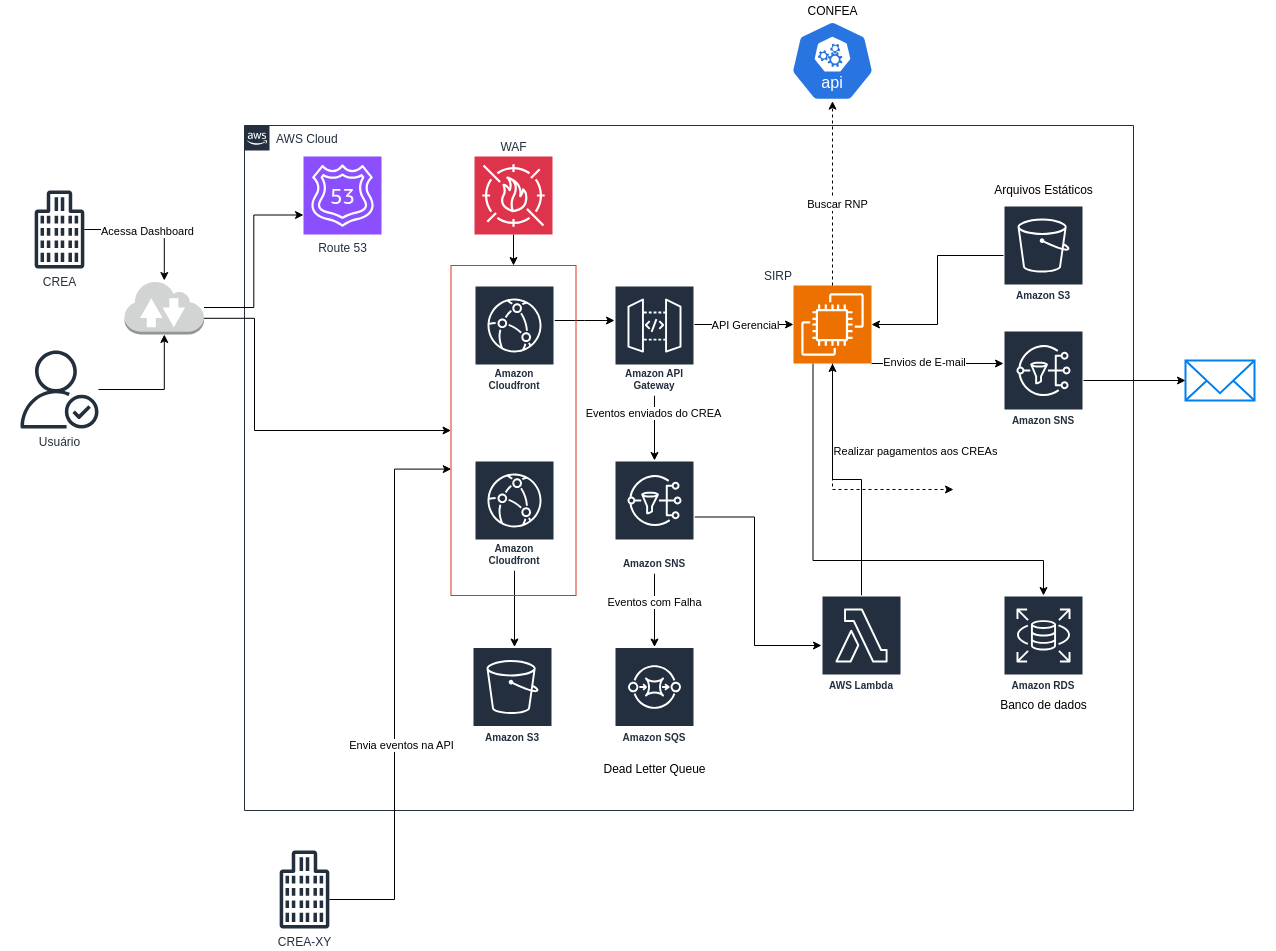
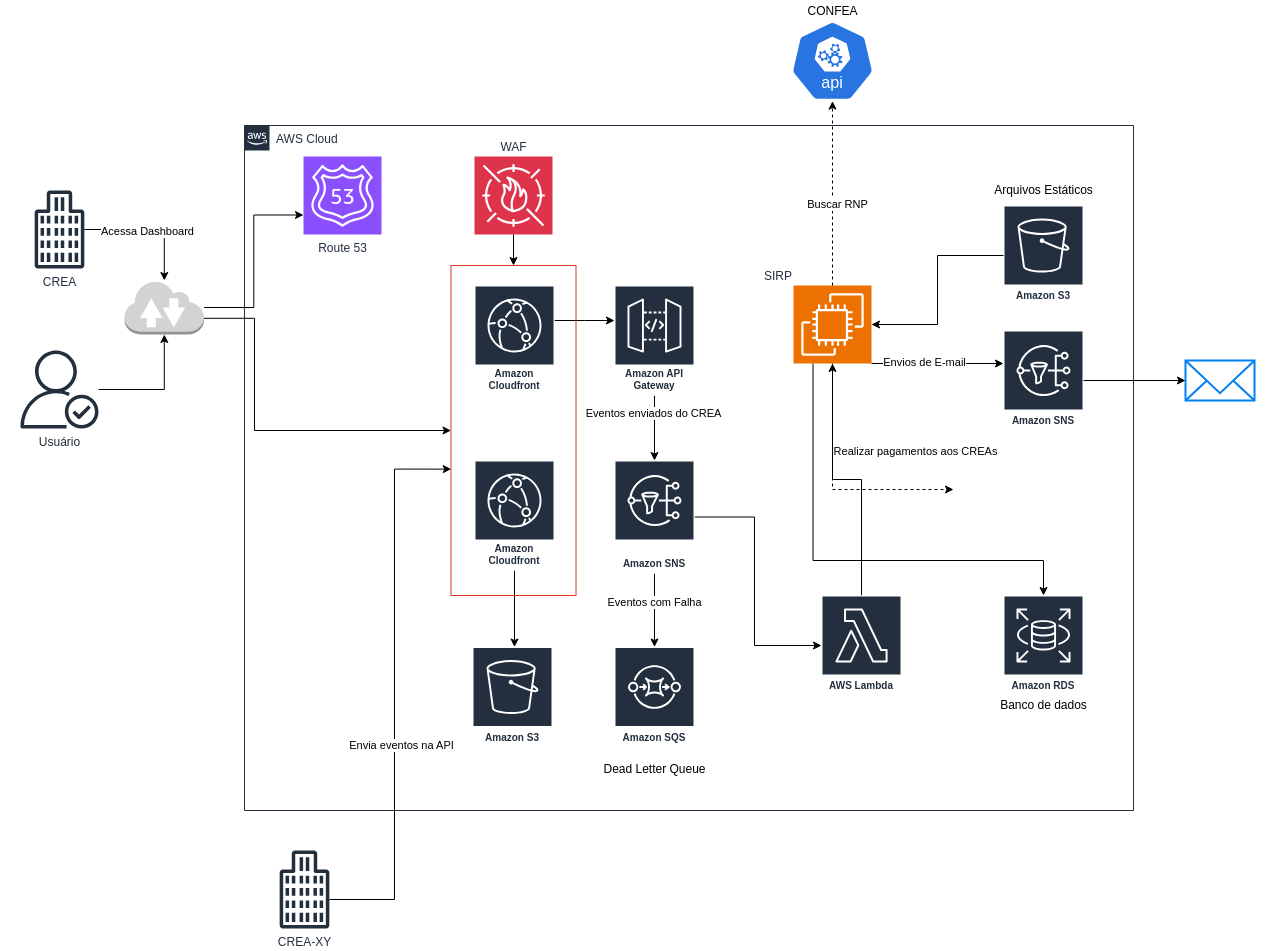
(741, 325) -> none
